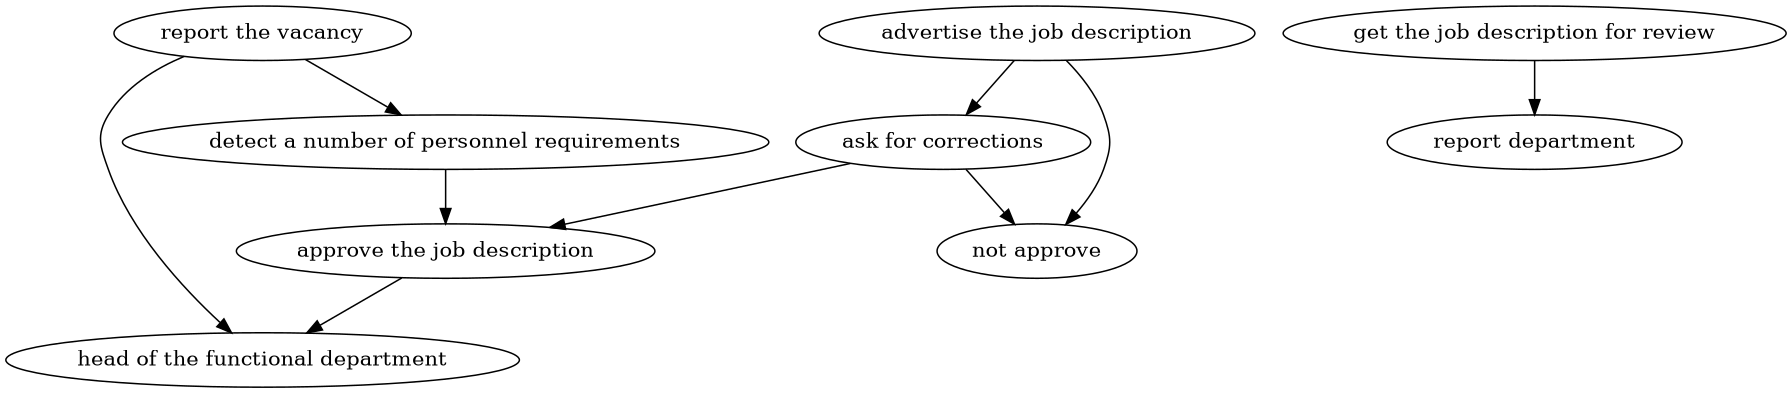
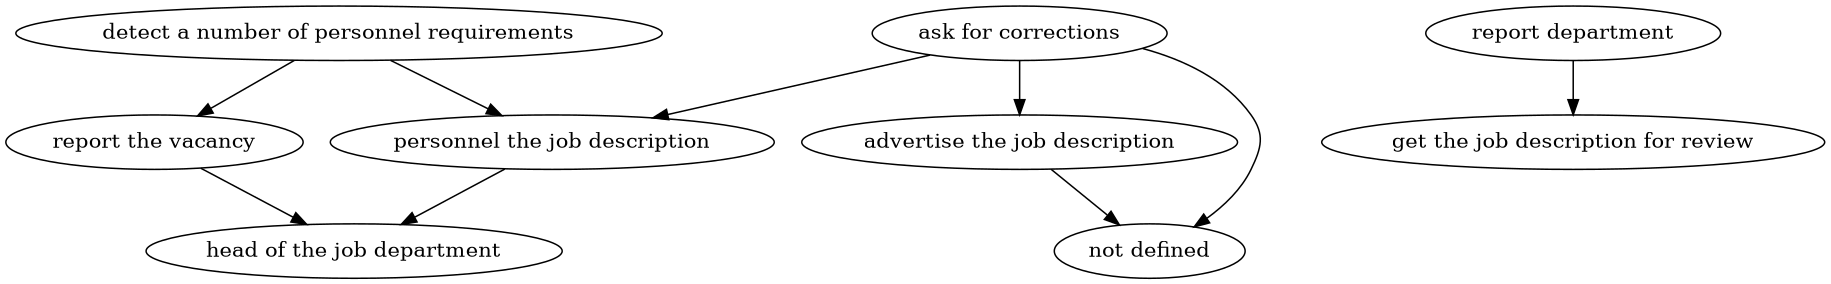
(1535, 80) -> (1573, 80)
(995, 82) -> (1020, 80)
(347, 83) -> (253, 84)
(446, 251) -> (552, 142)
(1037, 251) -> (1150, 251)
(263, 360) -> (354, 251)
